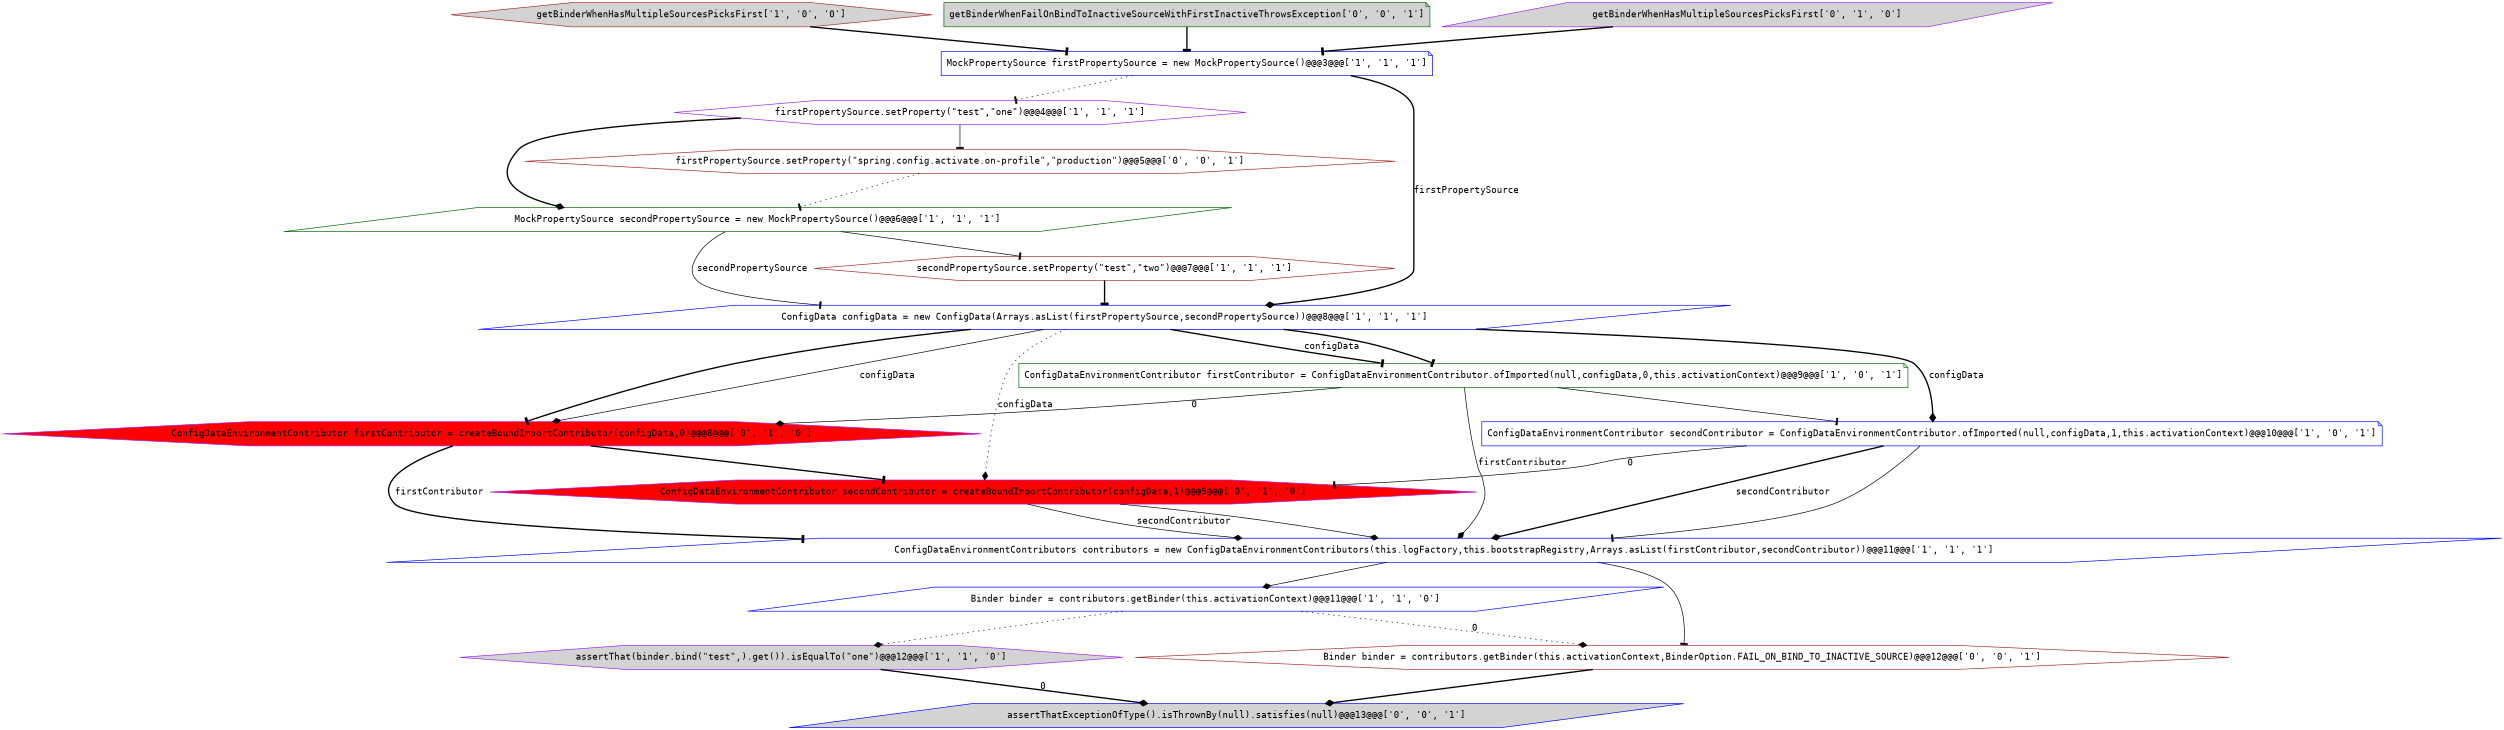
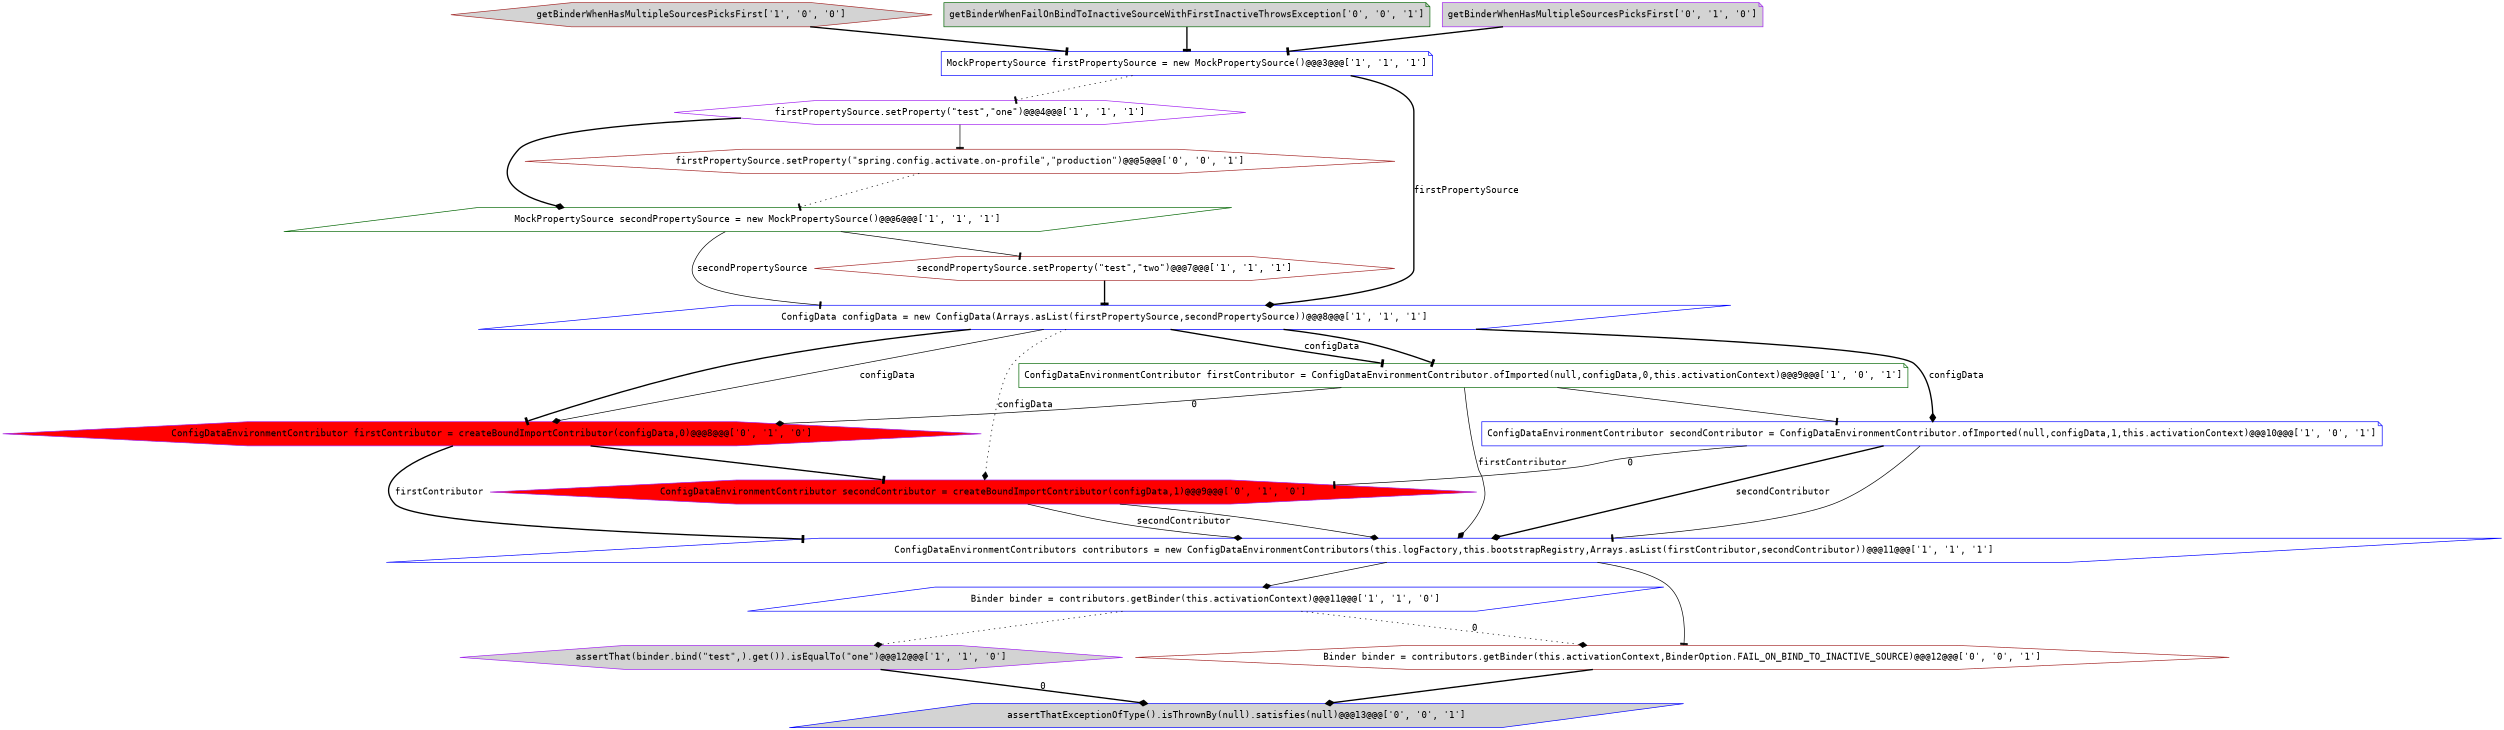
(1747, 15) -> (1603, 15)
